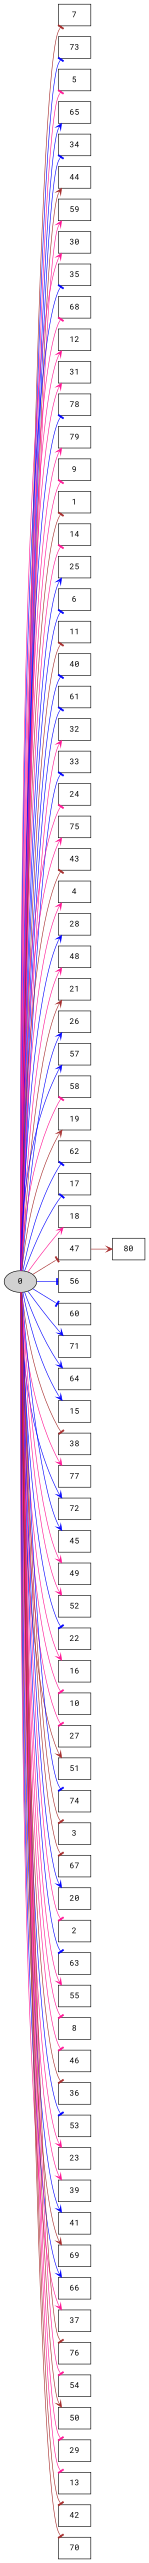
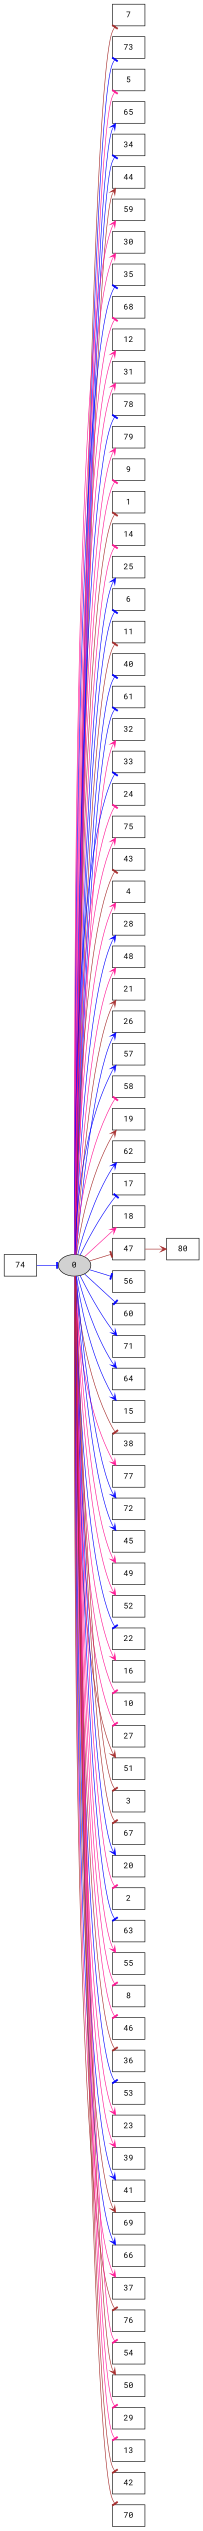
(37, 1216) -> (92, 1210)
(33, 1541) -> (46, 1265)
